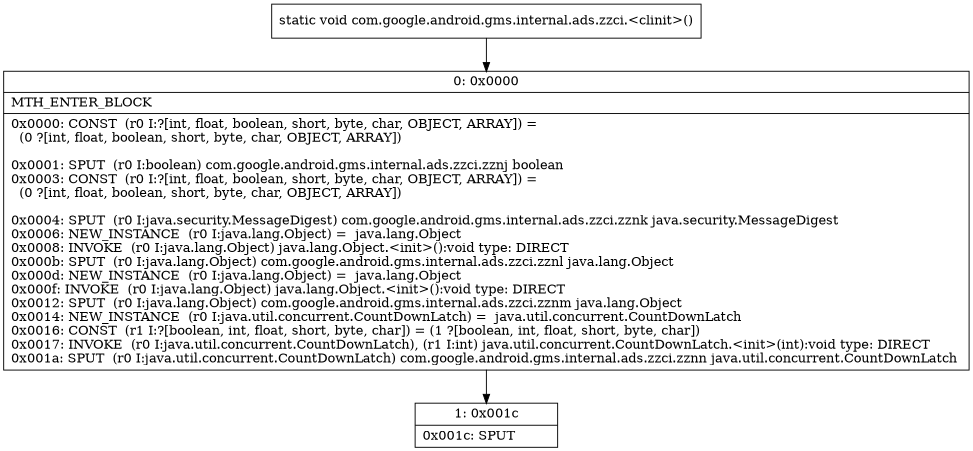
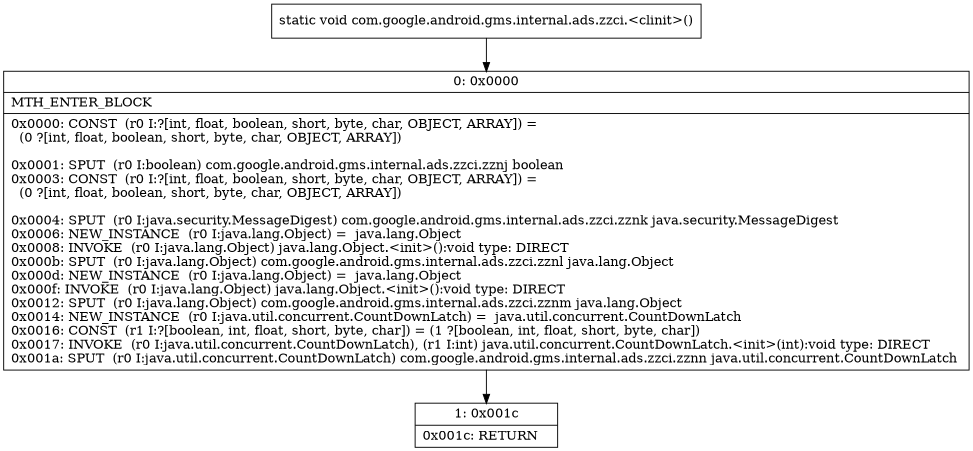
(475, 436) -> (486, 436)
